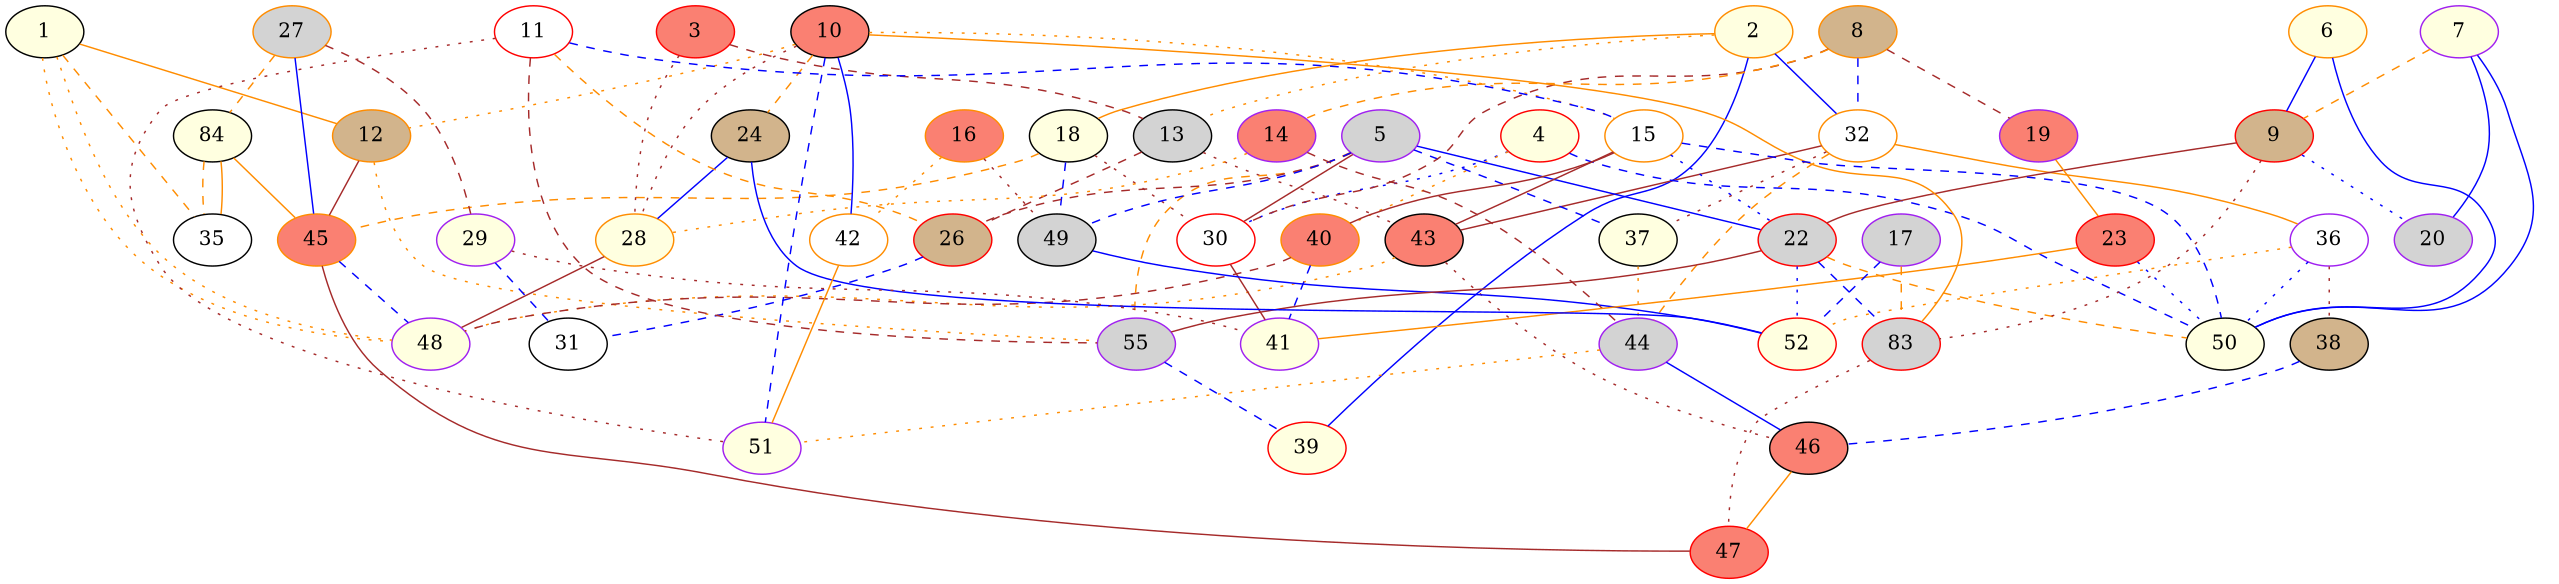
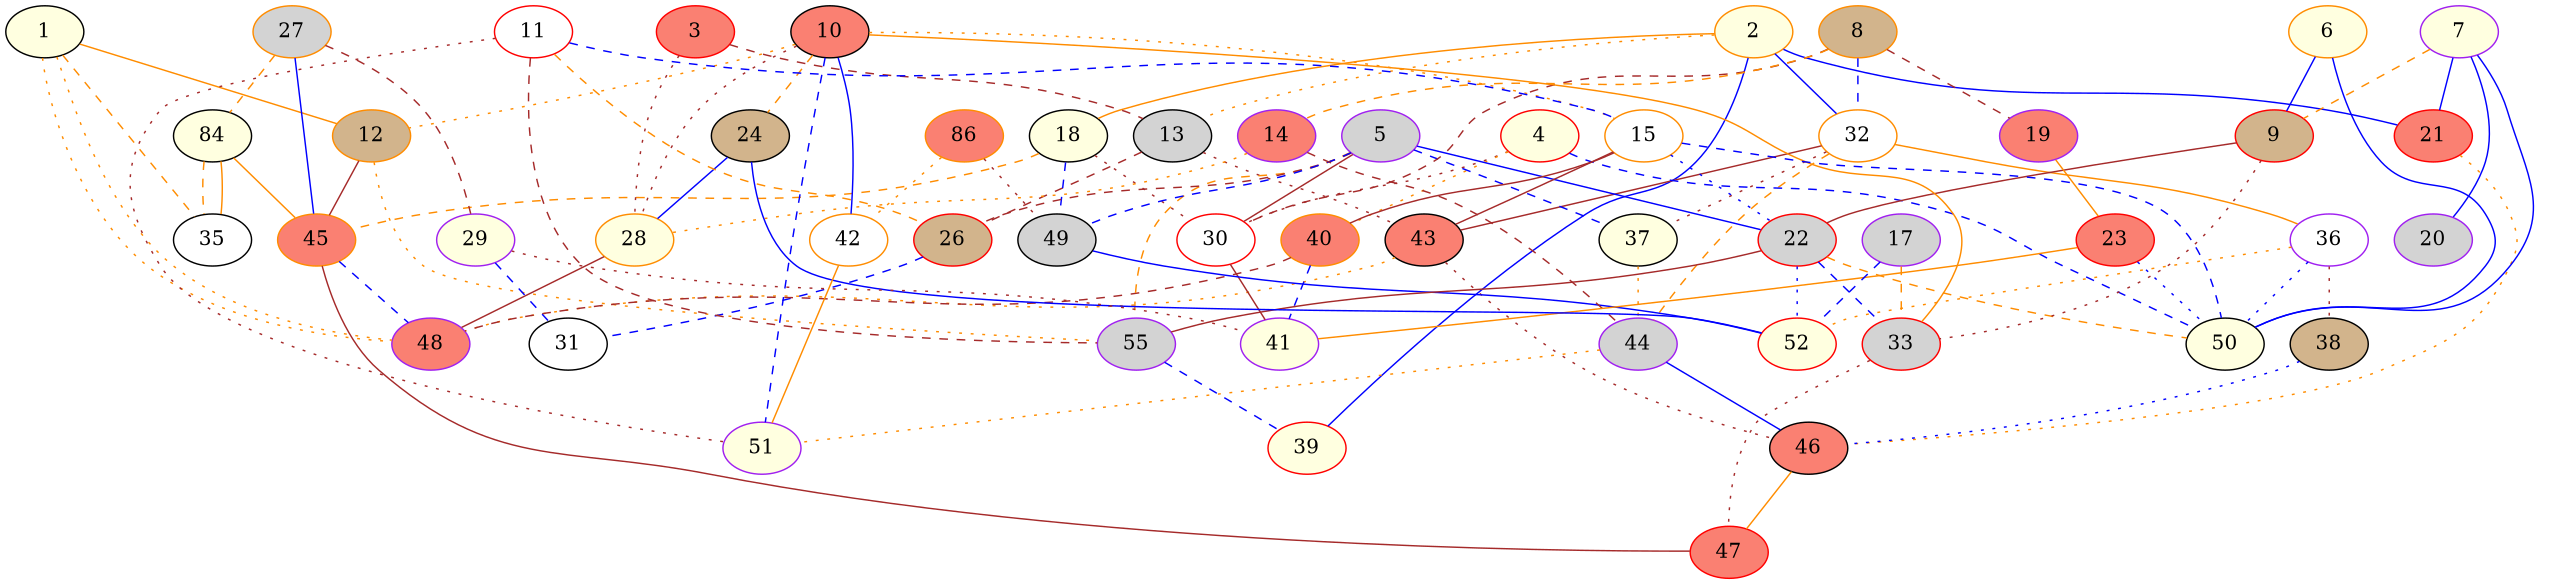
(964, 136) -> (964, 136)
none -> (2433, 136)
(1424, 178) -> (1424, 178)
(2354, 188) -> none
(431, 344) -> (431, 344)
(1901, 344) -> (1901, 344)
(2076, 416) -> (2088, 414)
